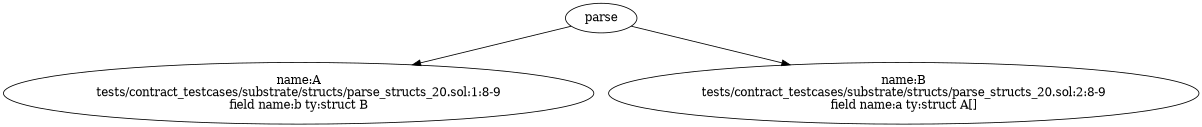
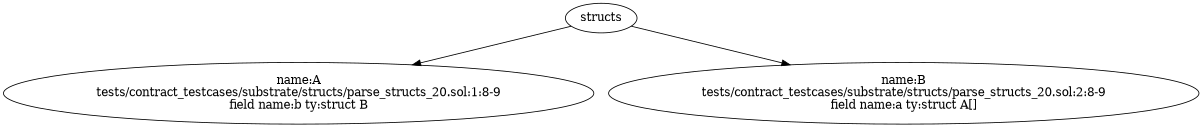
(601, 18) -> (601, 18)
